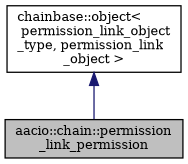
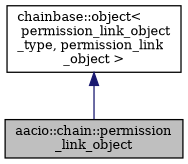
(94, 139) -> (94, 139)
